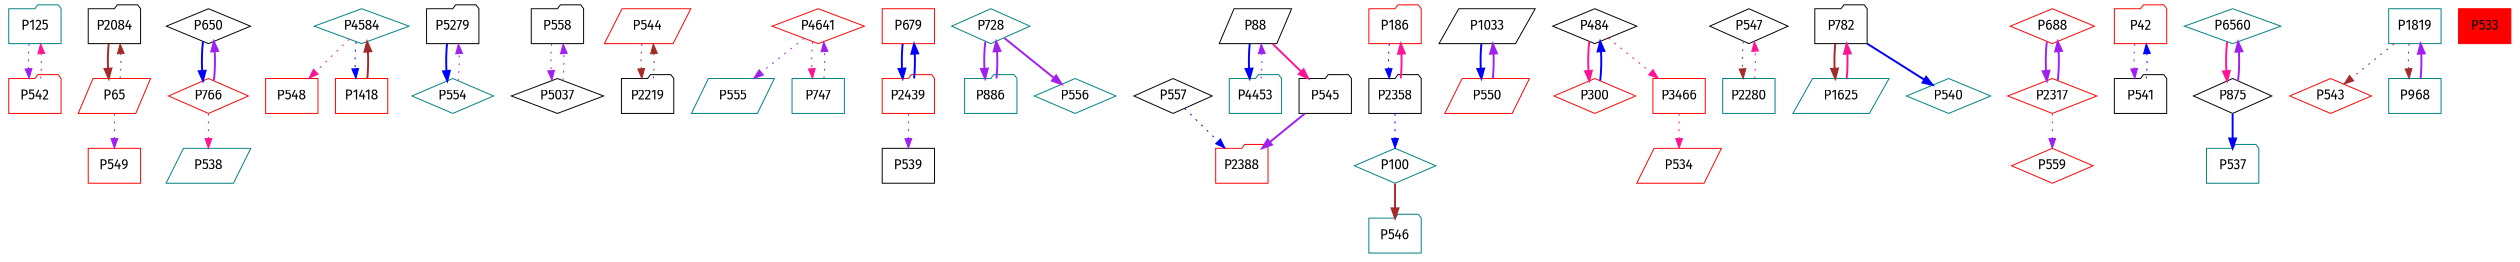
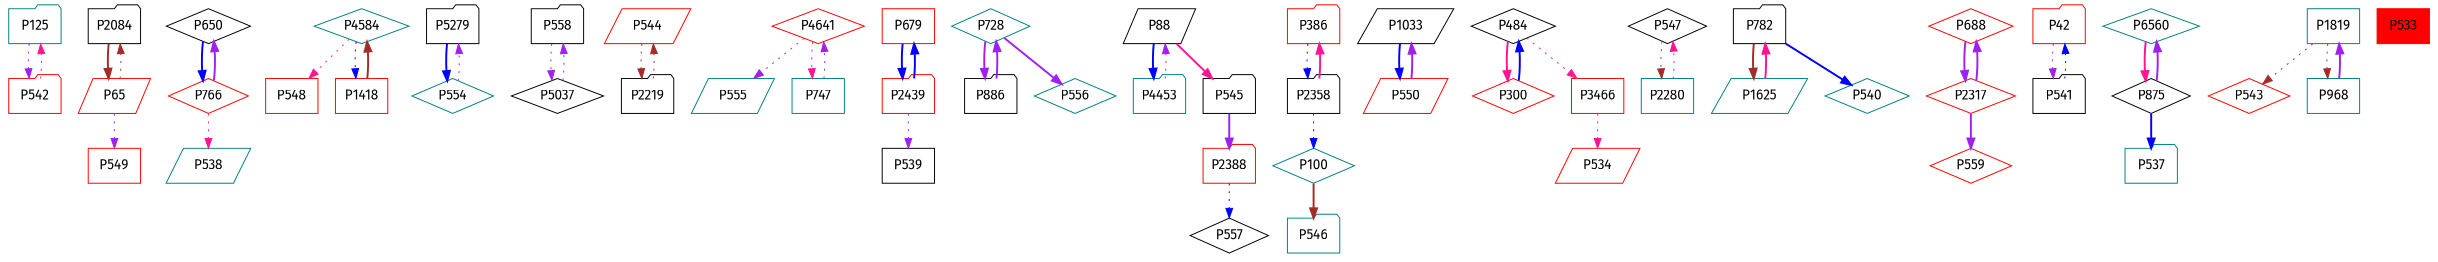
(1395, 26) -> (1314, 26)
(991, 96) -> (991, 96)
(1201, 125) -> (1229, 196)
(2052, 126) -> (1971, 126)
